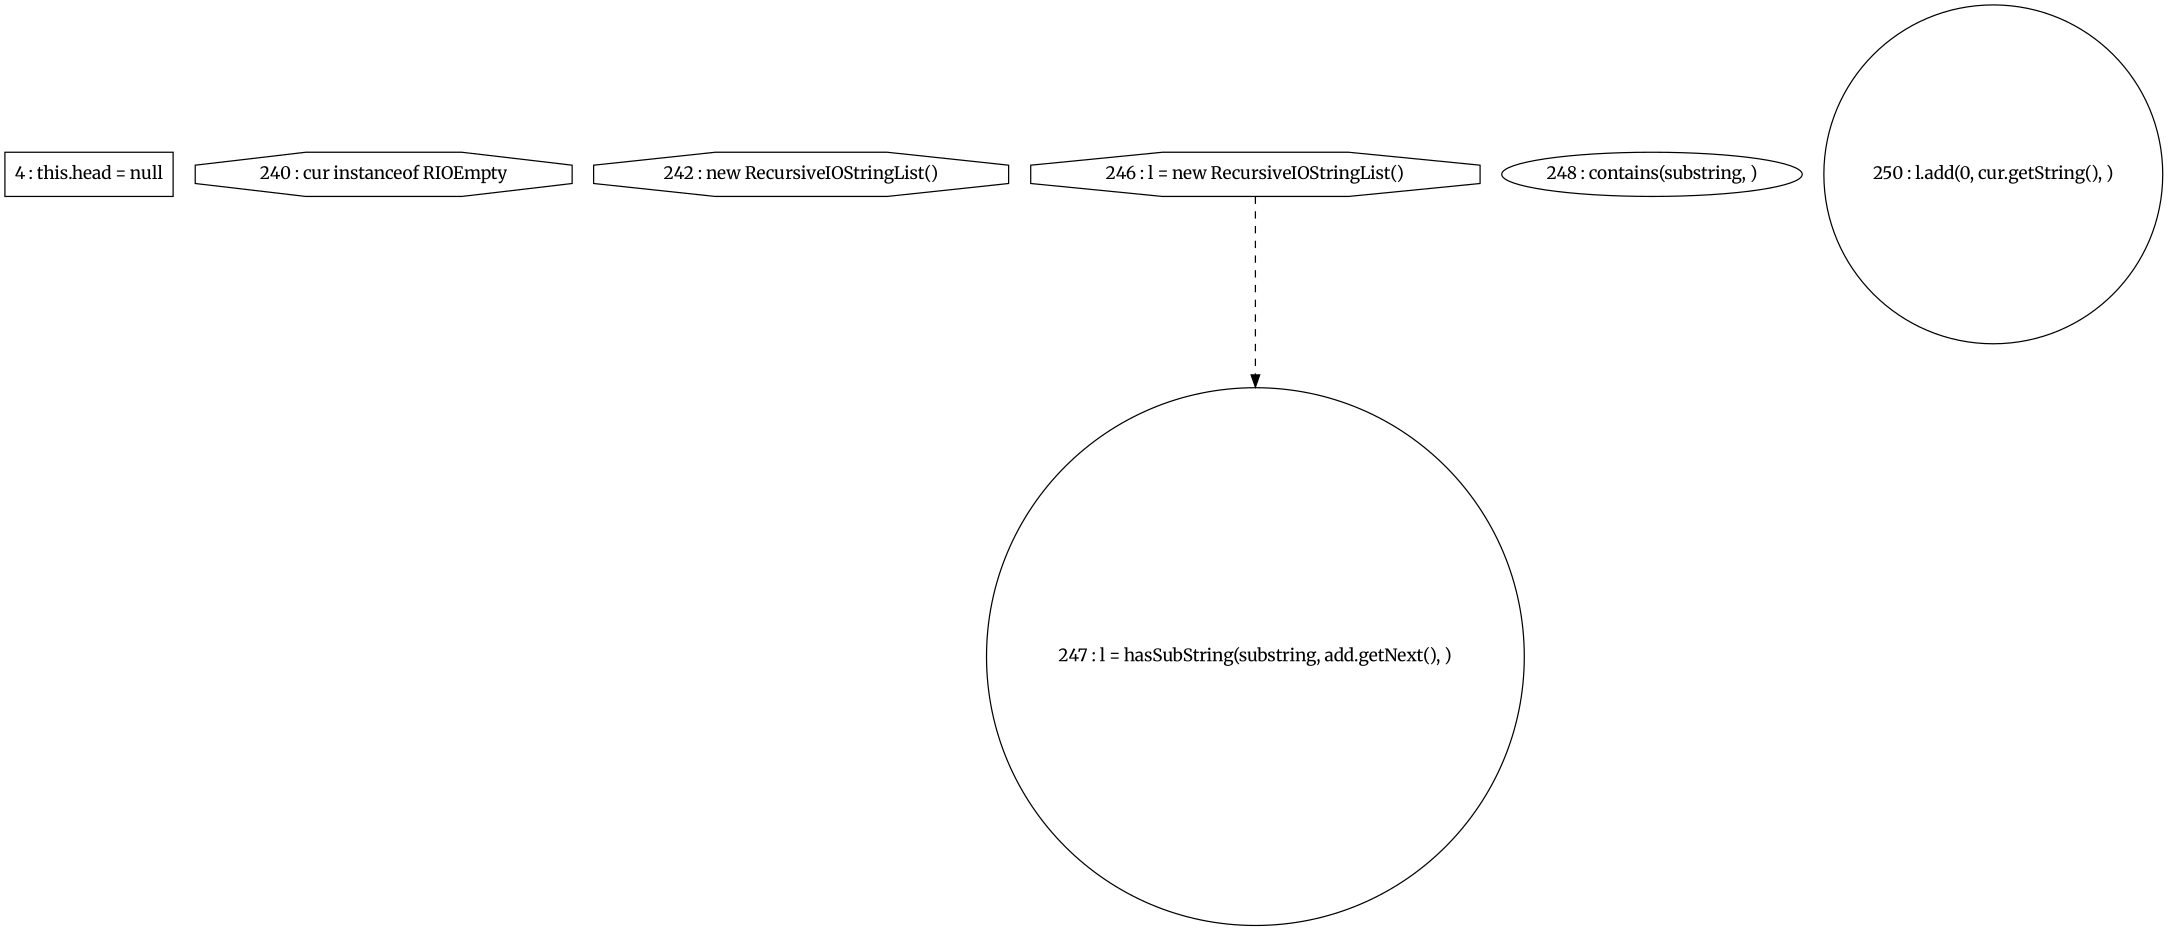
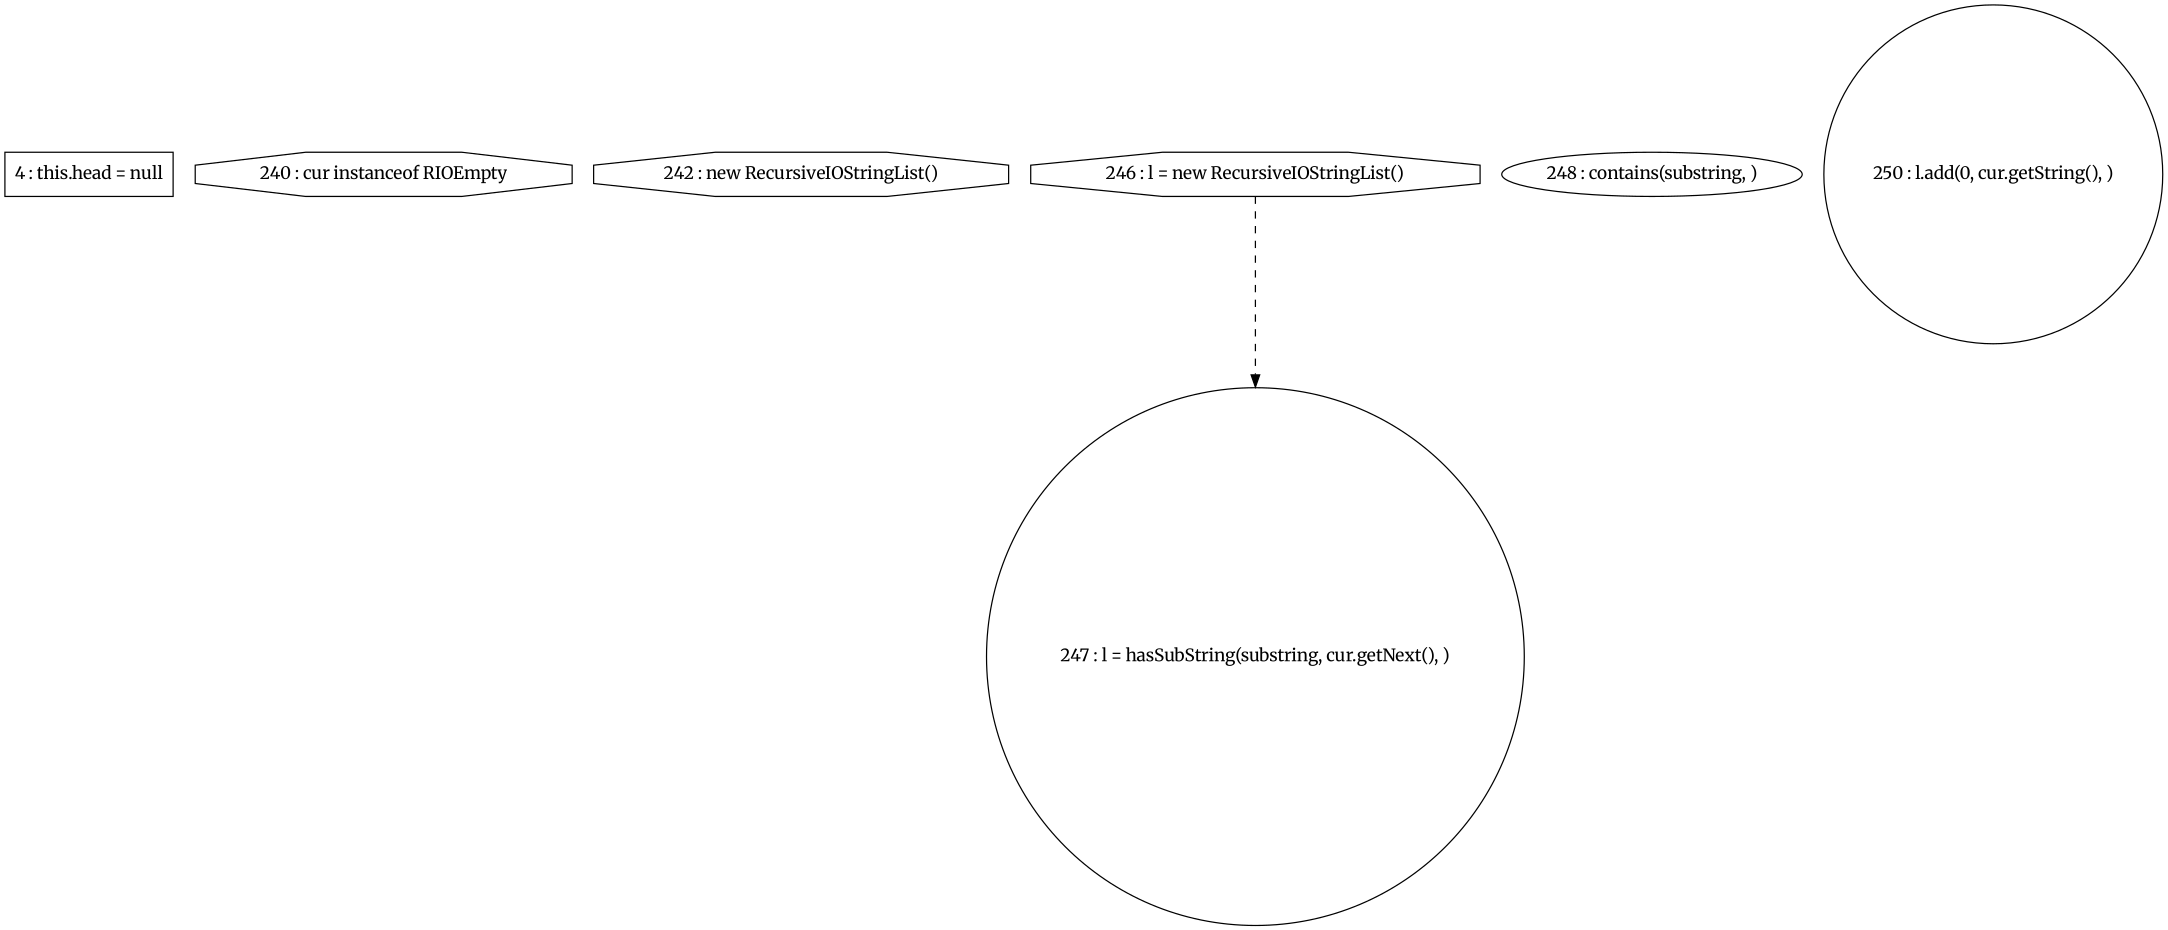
(1255, 657) -> (1255, 657)
